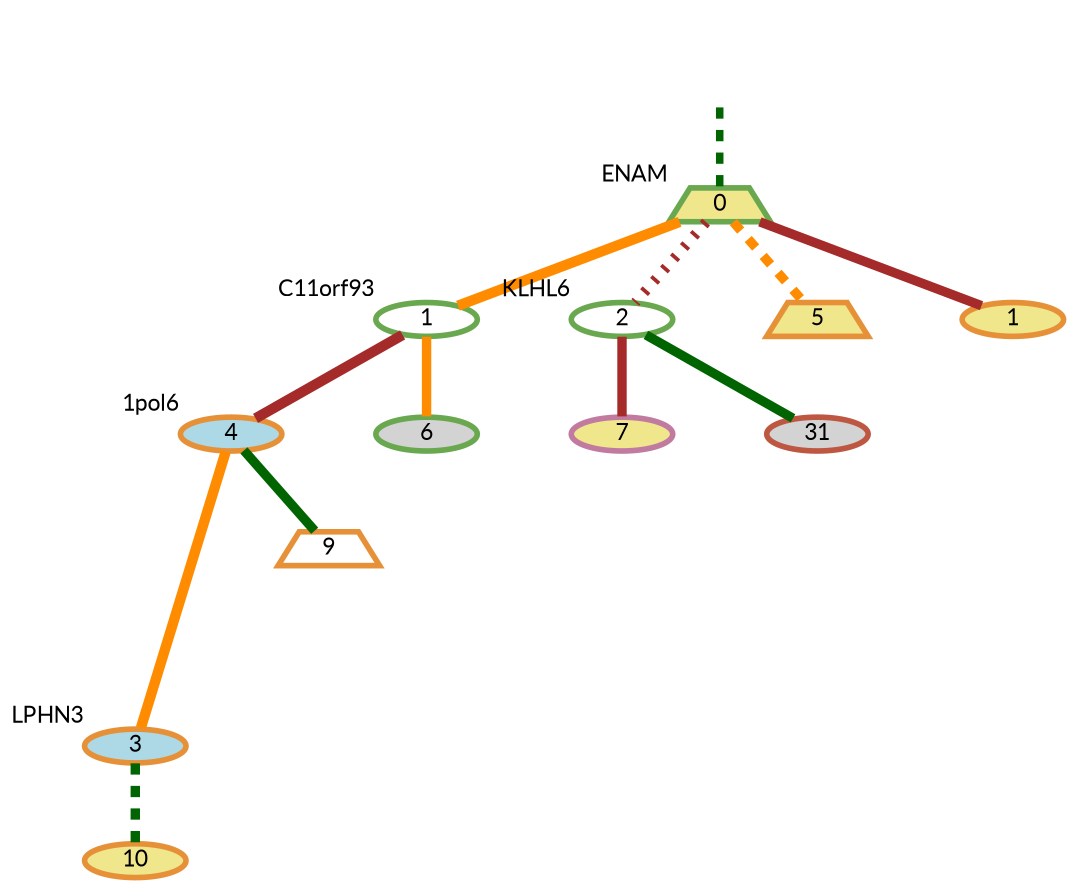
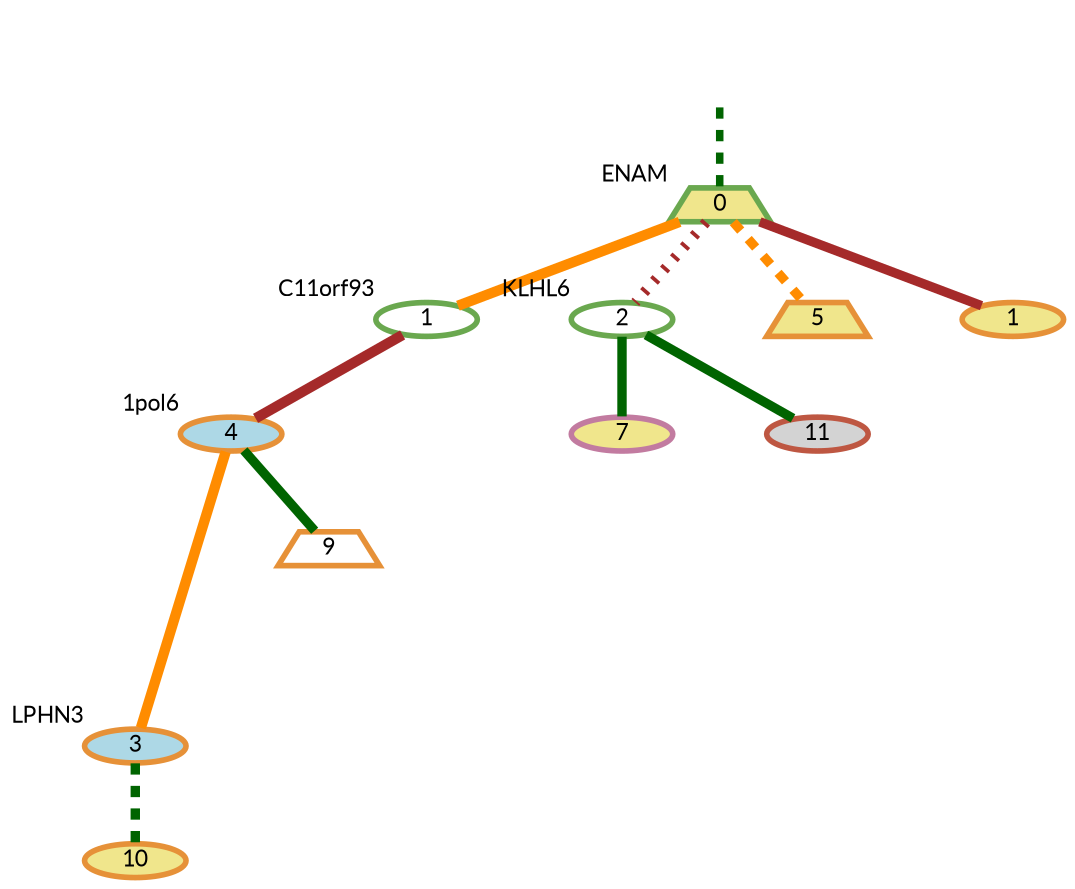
(622, 377) -> (622, 377)
(427, 434) -> none
(817, 434) -> (817, 434)
